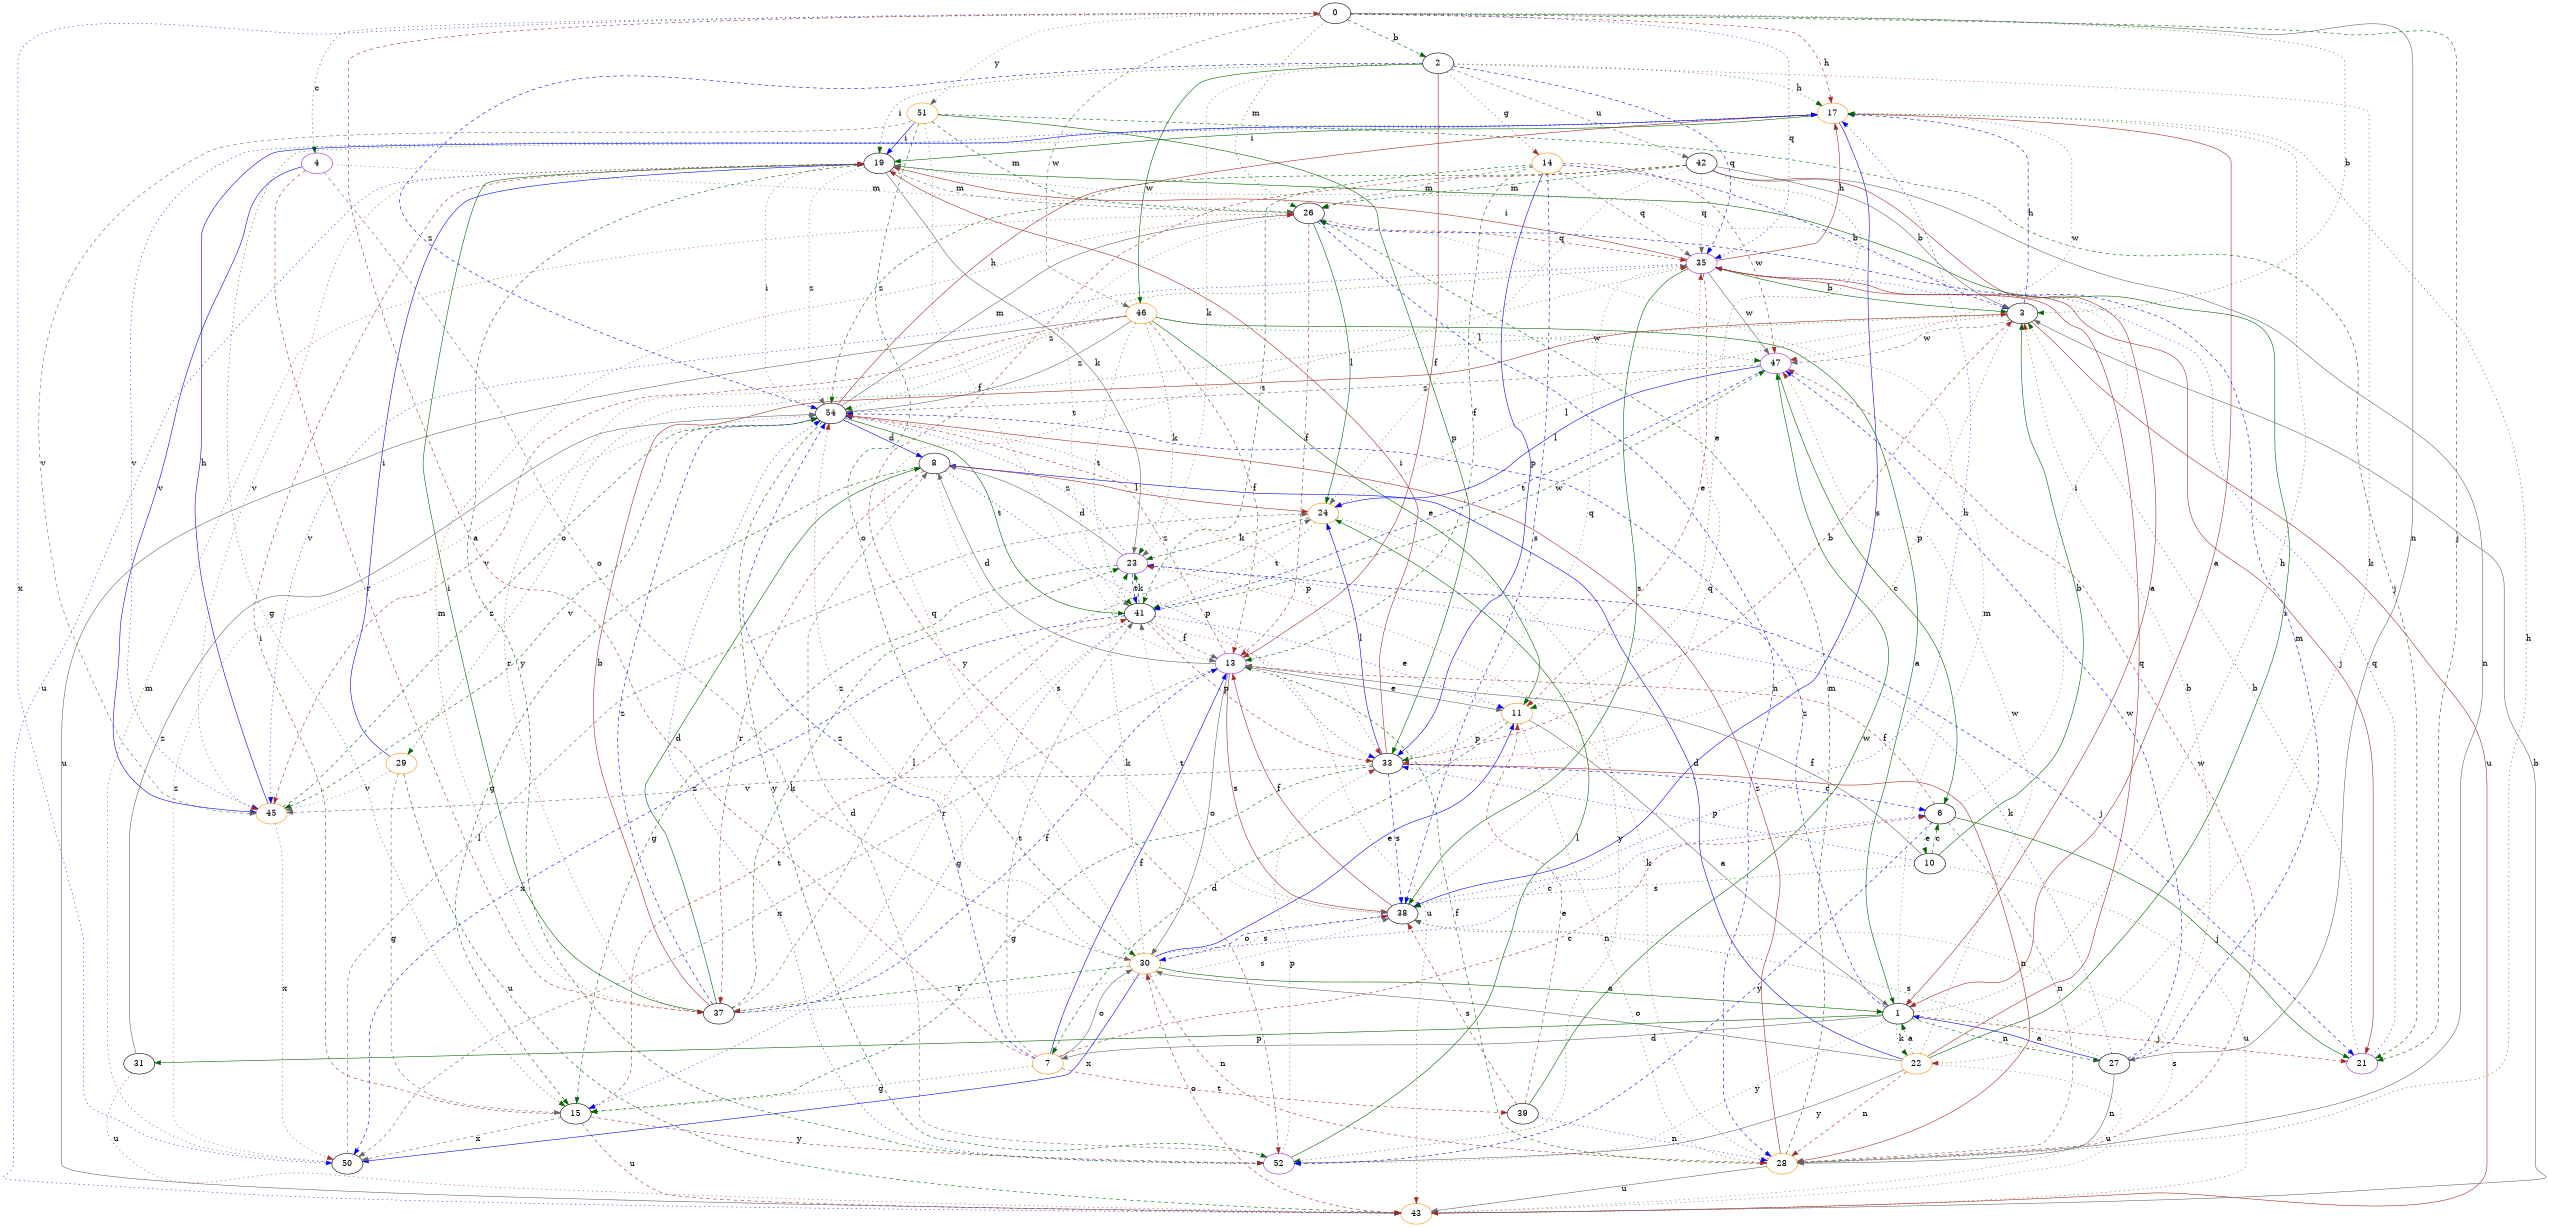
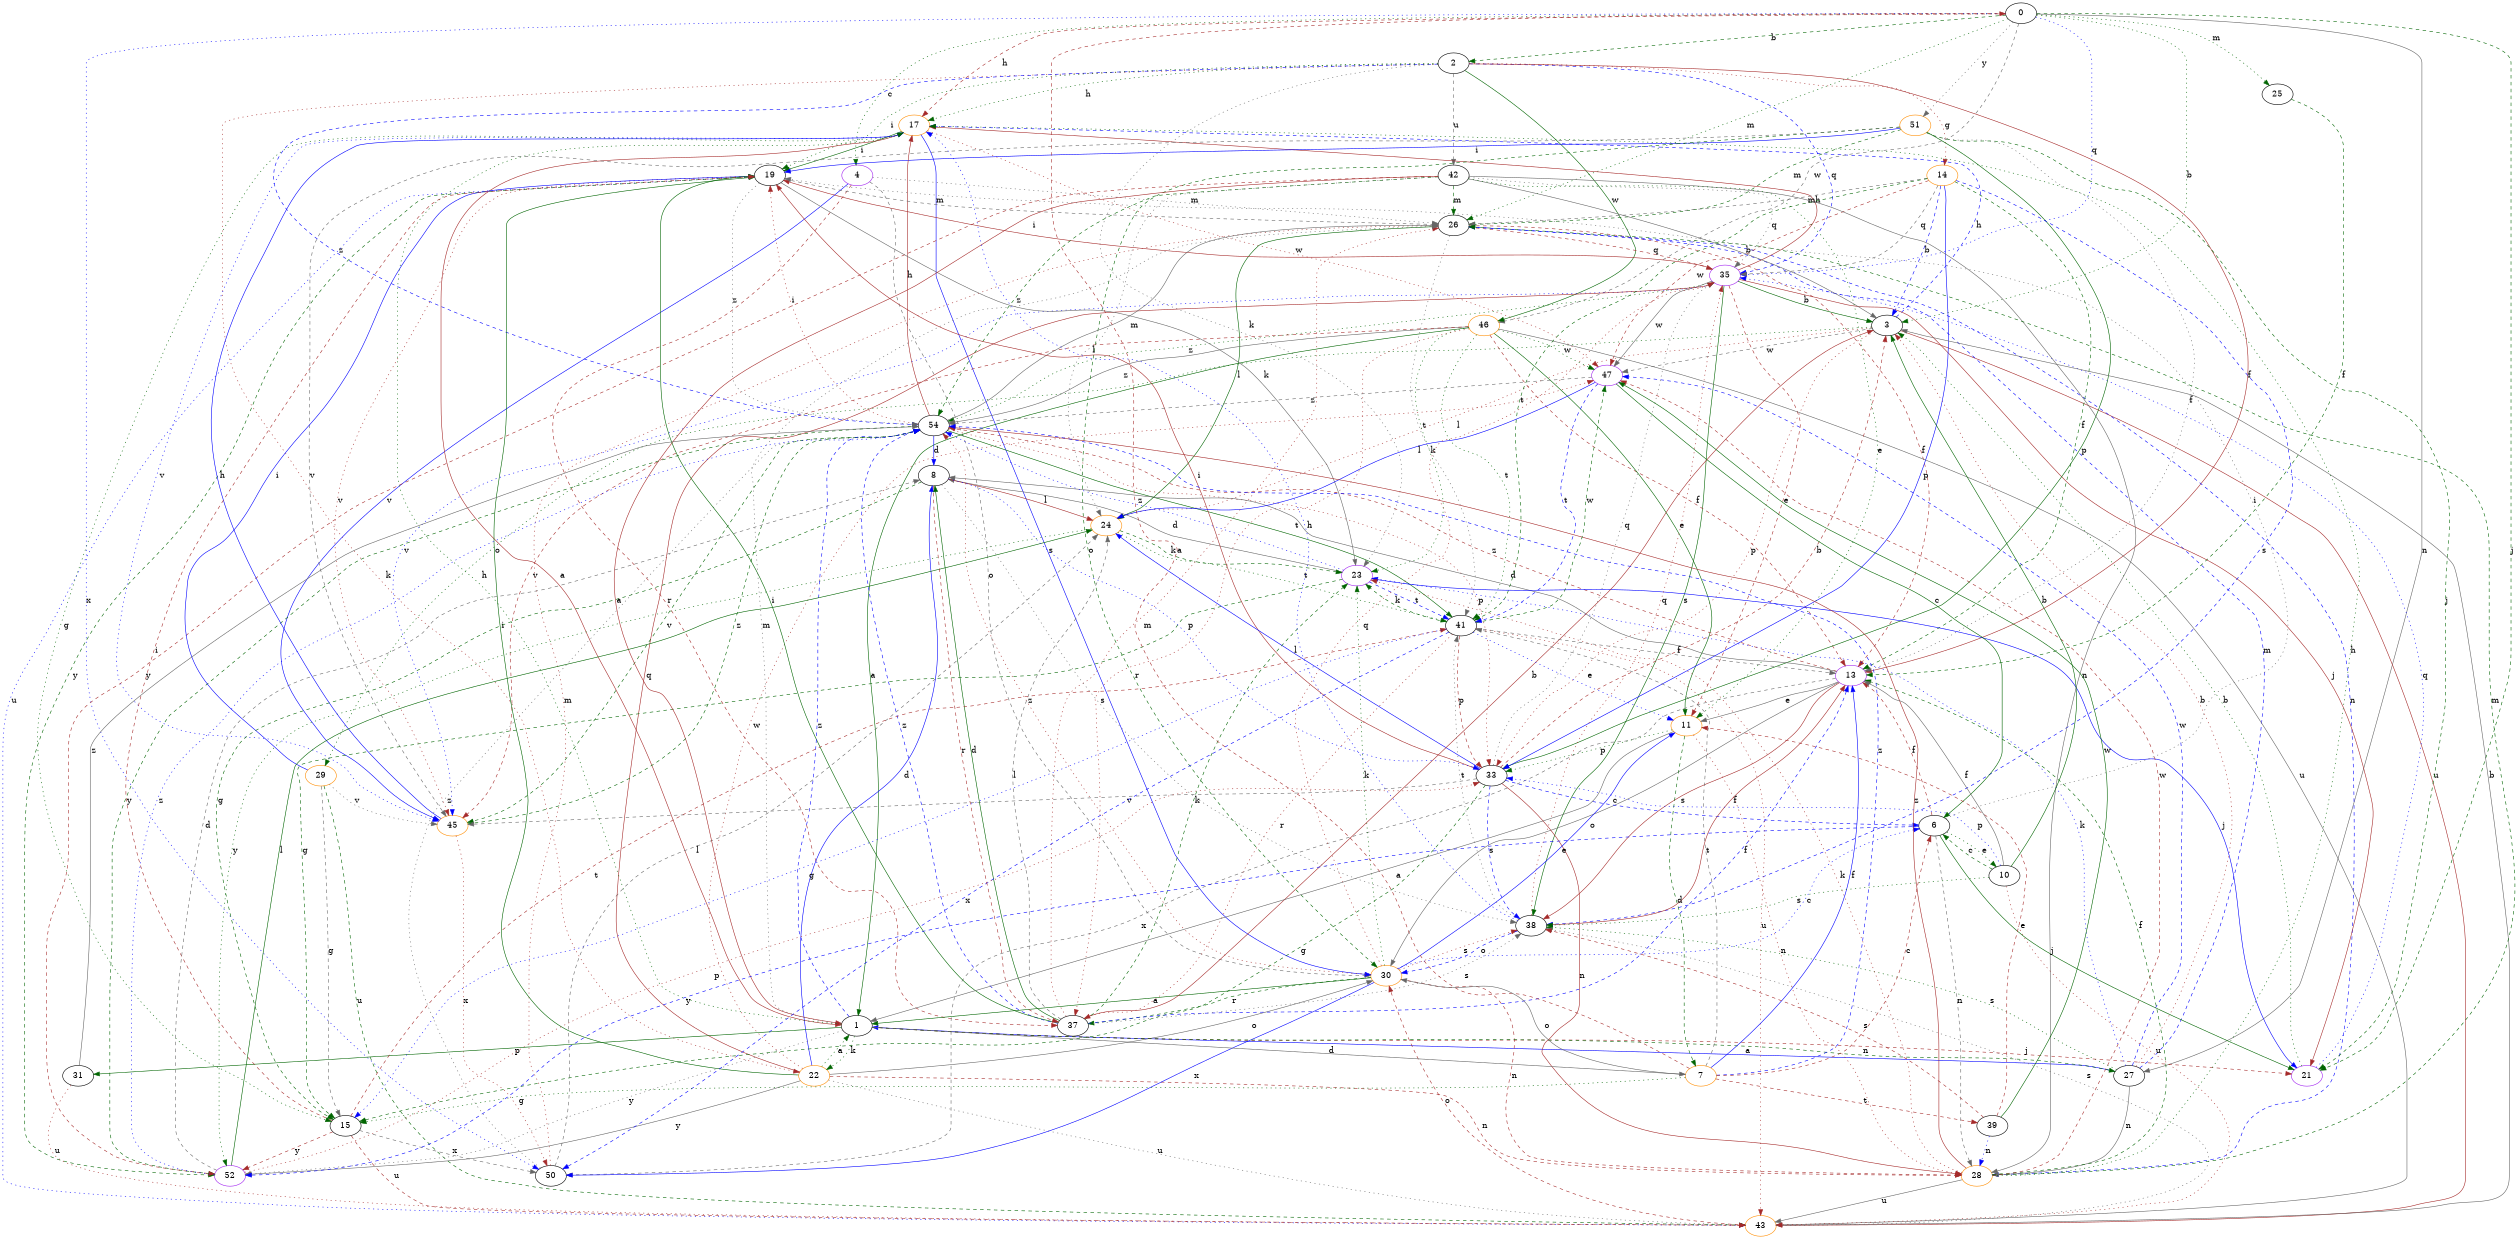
none -> (2278, 94)
(1840, 631) -> (1071, 607)
(1813, 650) -> (1963, 633)
